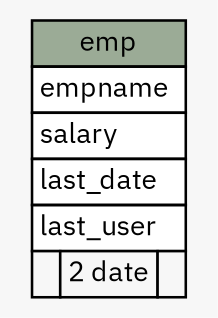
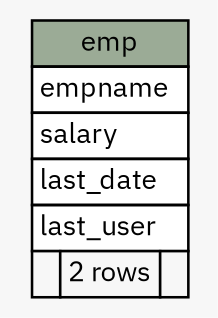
(109, 273) -> (110, 273)
